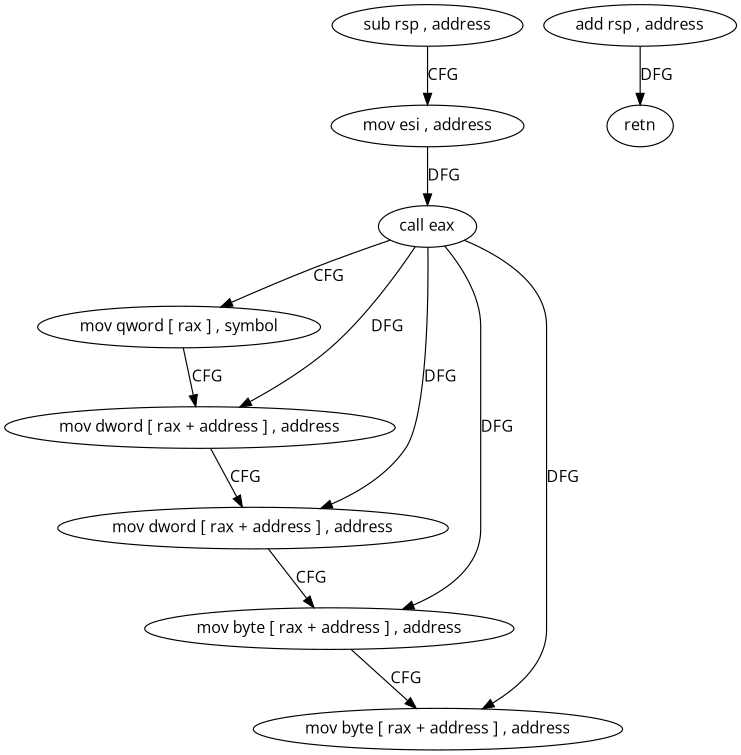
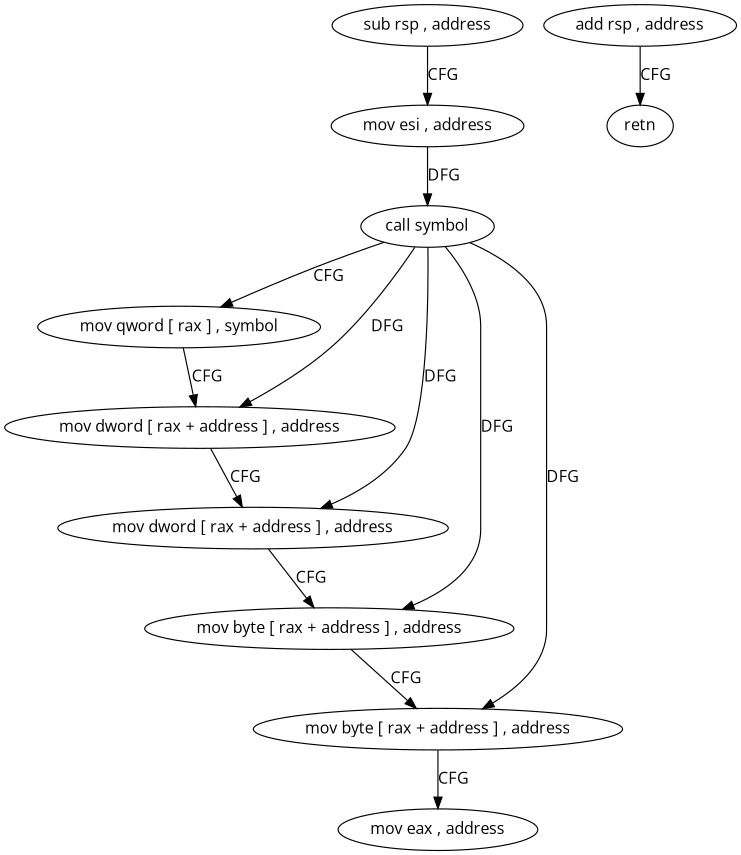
(657, 76) -> (656, 76)
(428, 226) -> (428, 226)
none -> (438, 830)
